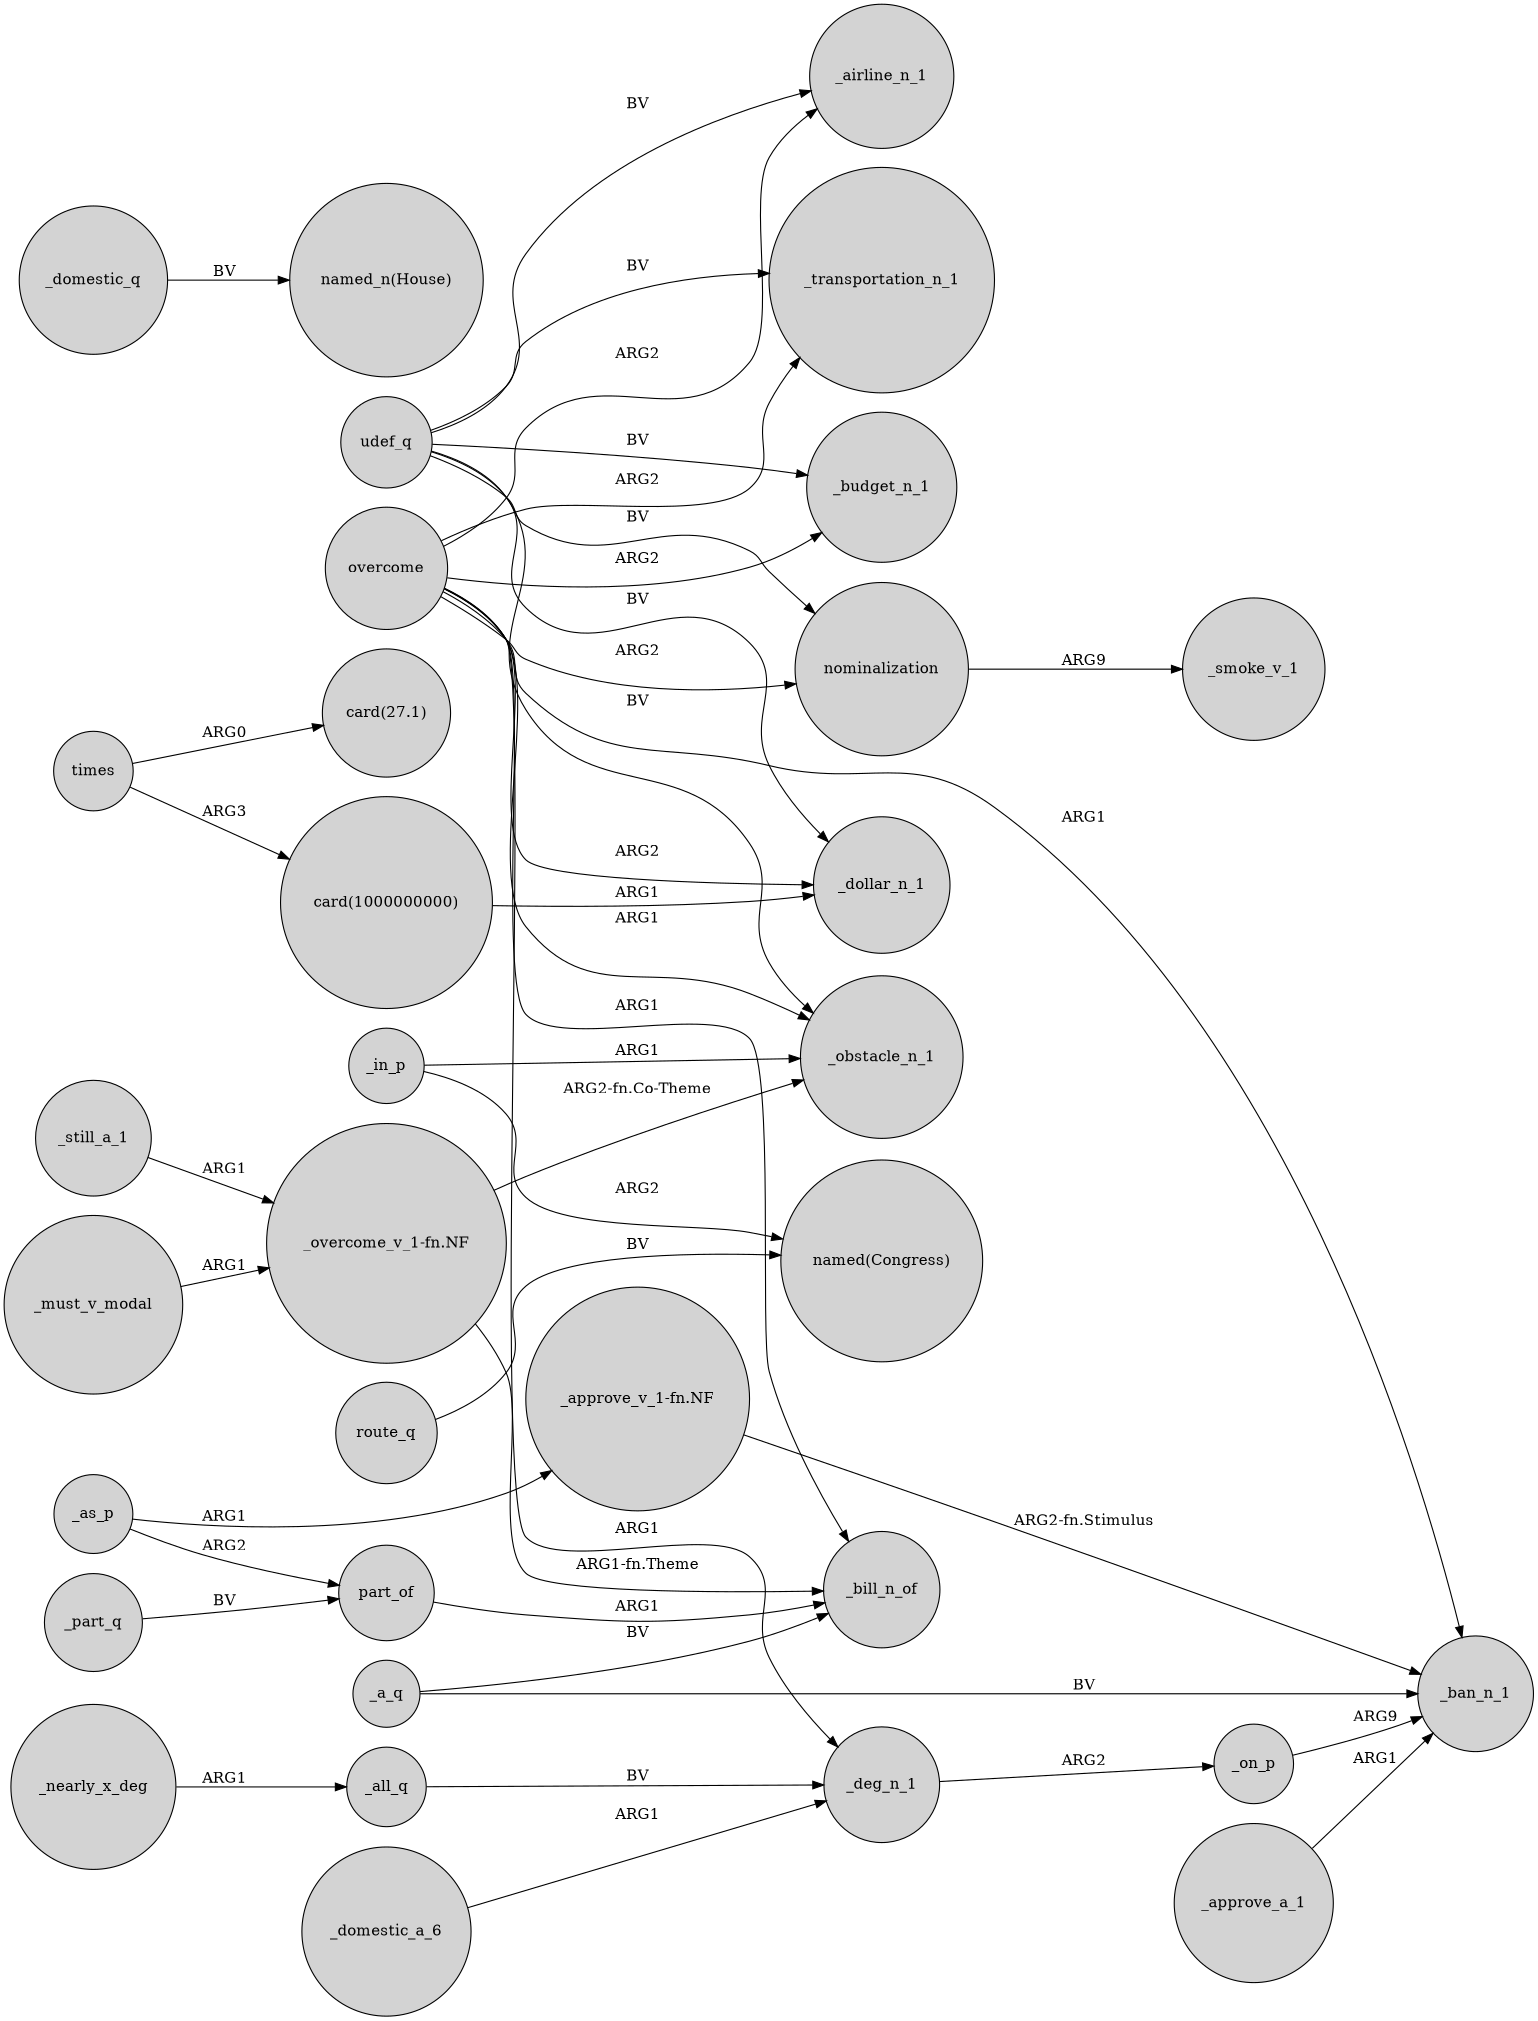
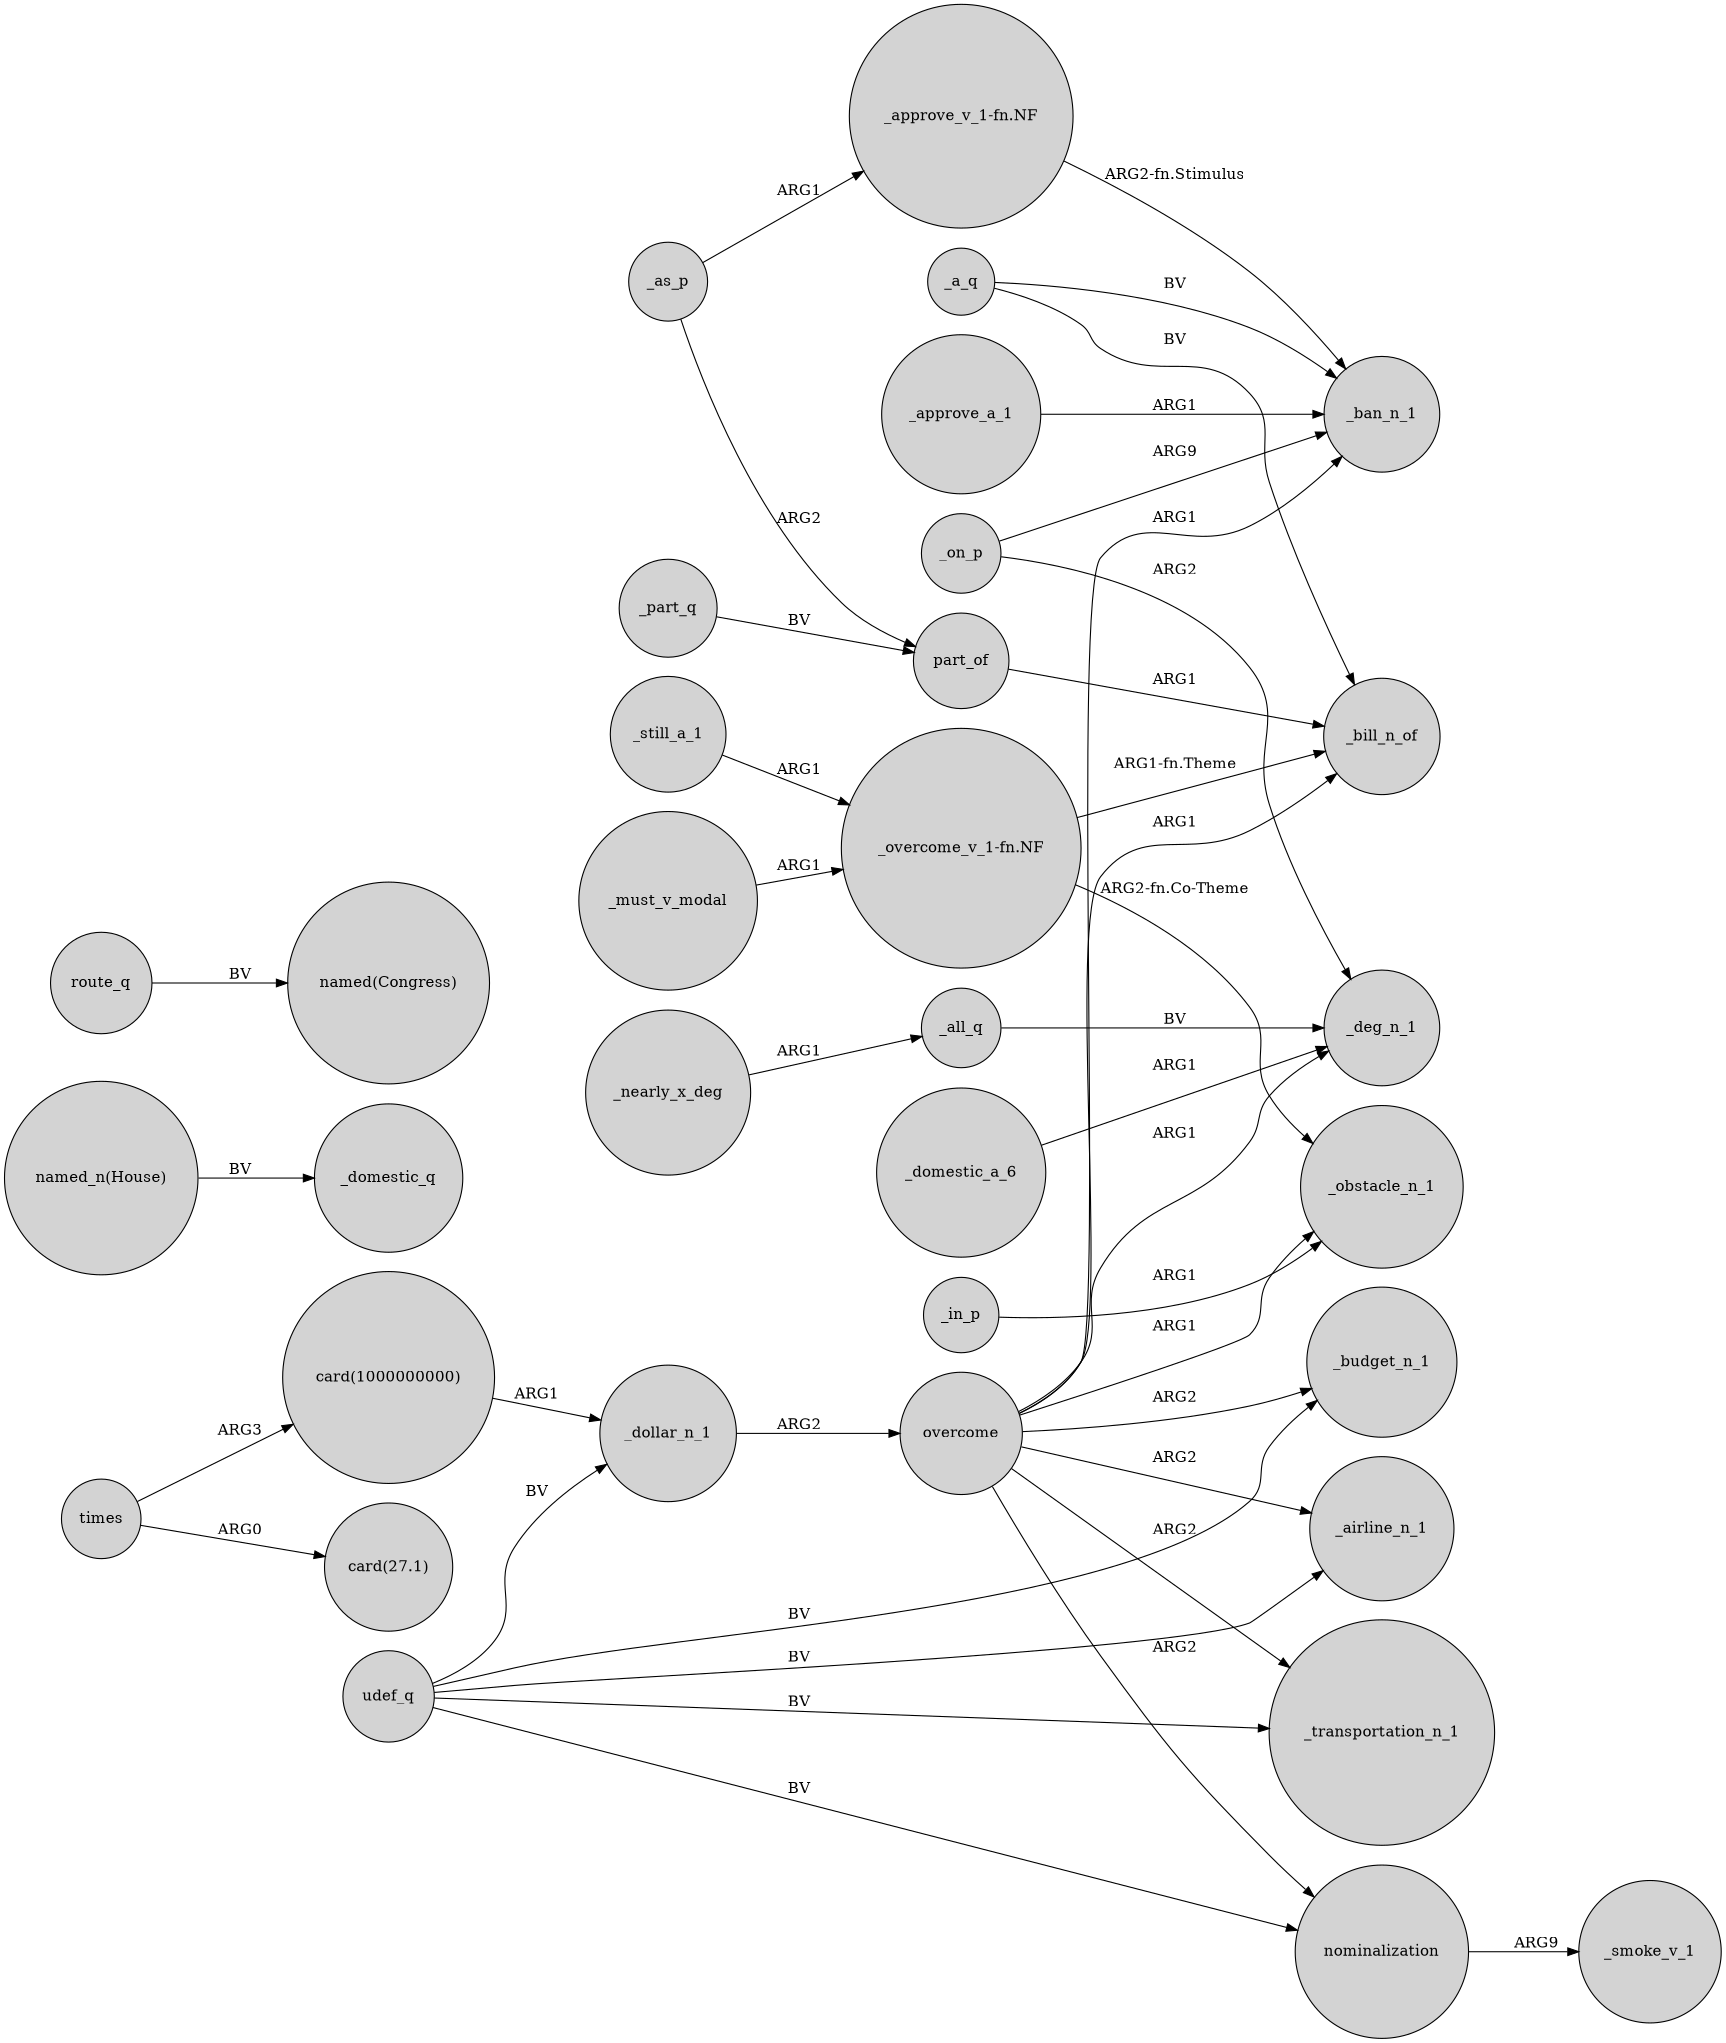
(223, 280) -> (251, 1178)
(575, 757) -> none
(527, 860) -> (813, 1433)
(556, 1212) -> none
(1071, 1774) -> (1261, 687)
